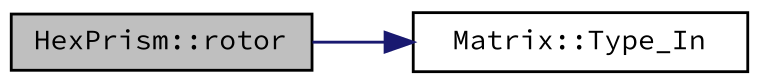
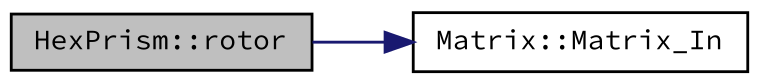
(580, 42) -> (580, 42)
